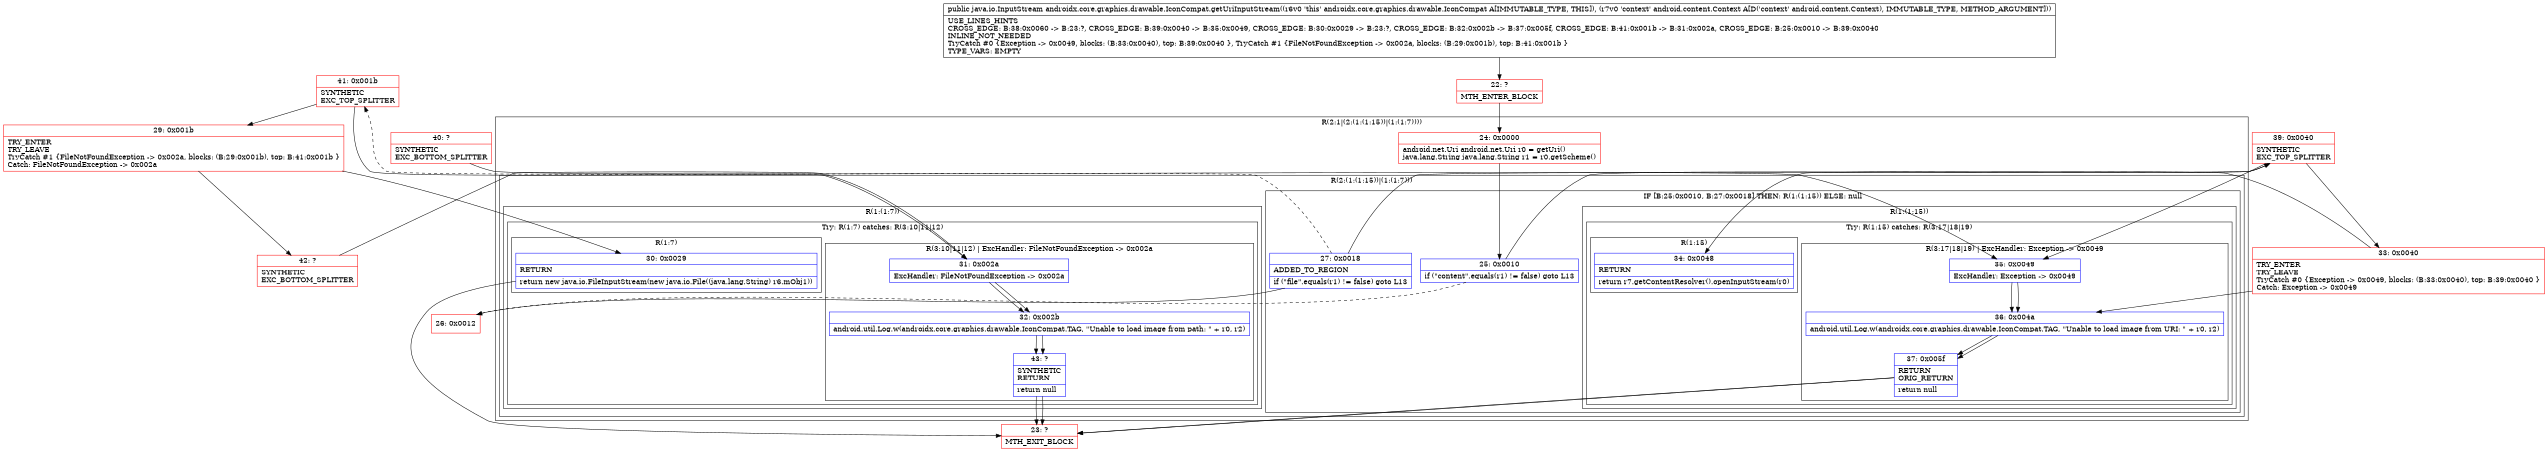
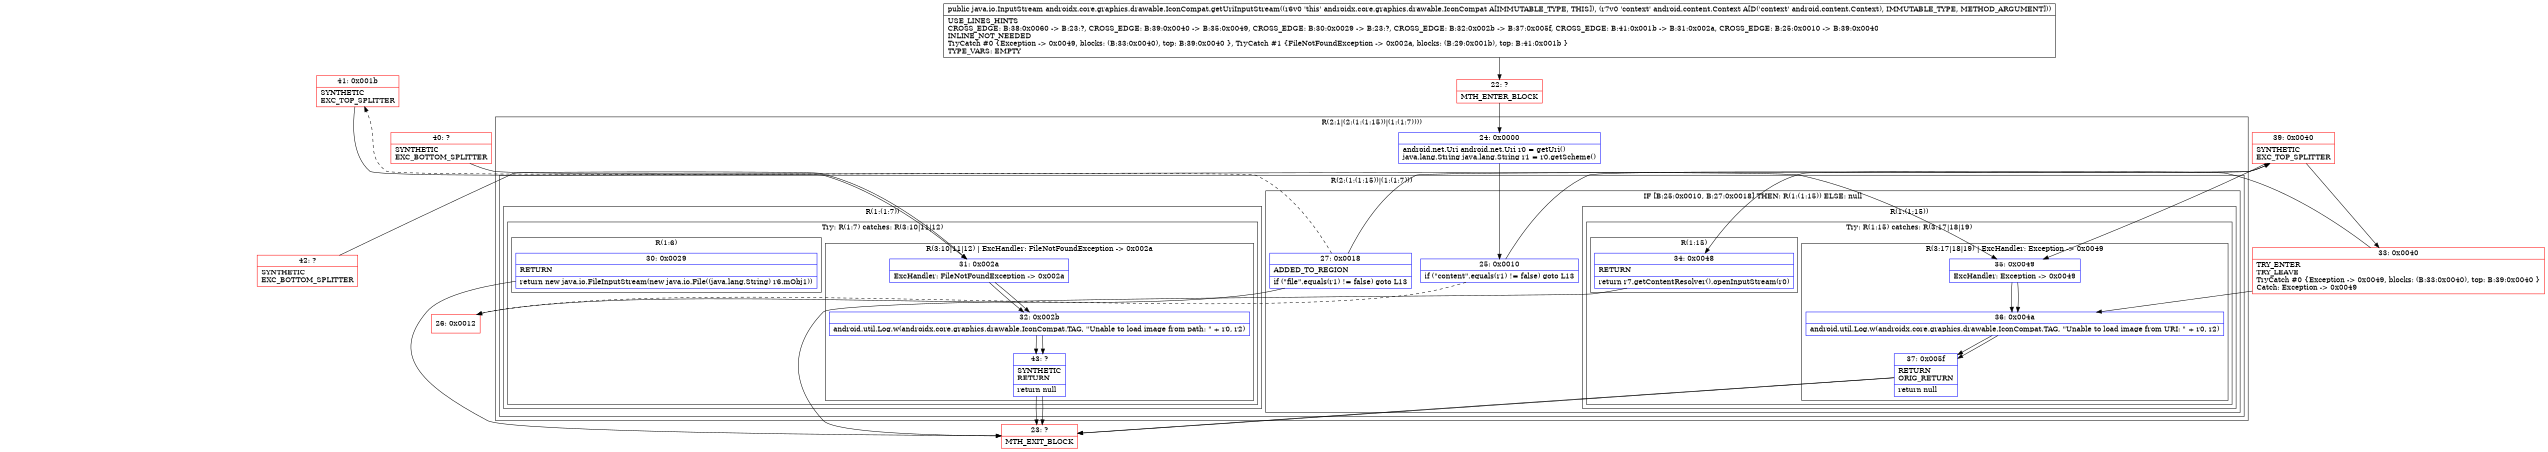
(174, 148) -> none
(1500, 148) -> (1500, 148)
(666, 243) -> (666, 243)
none -> (912, 305)
